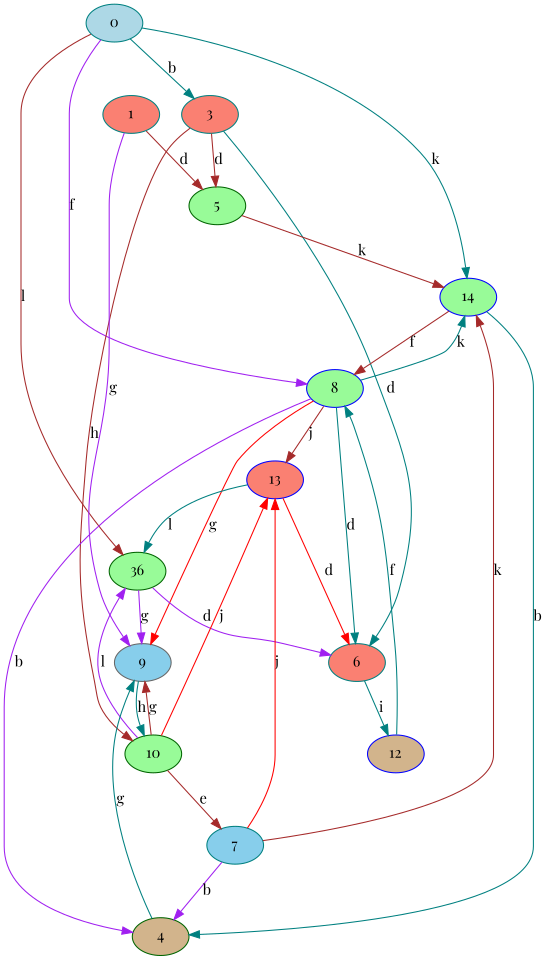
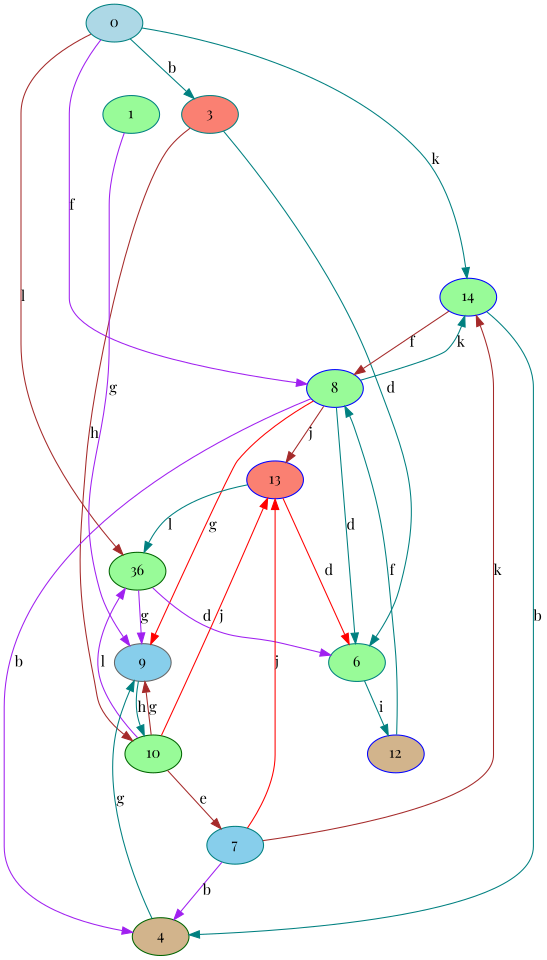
(131, 114) -> (131, 114)
(217, 206) -> none
(357, 663) -> (357, 663)
